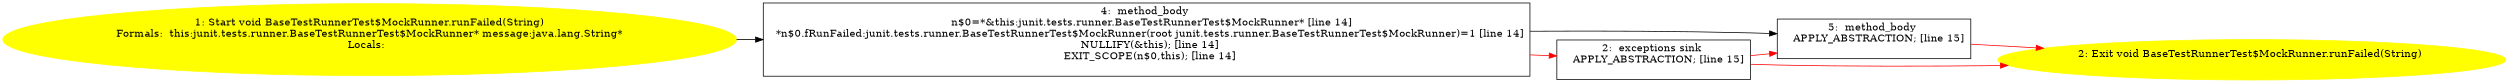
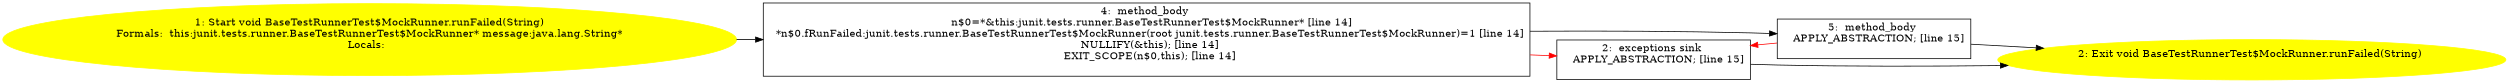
(2003, 46) -> (2003, 46)
(1760, 55) -> (1767, 44)
(1875, 66) -> (1875, 66)
